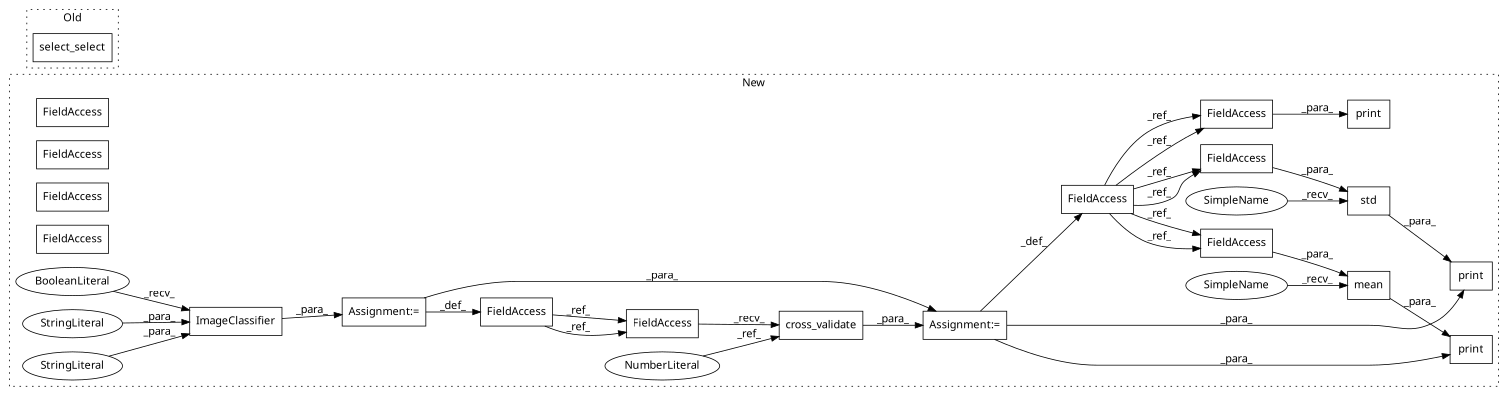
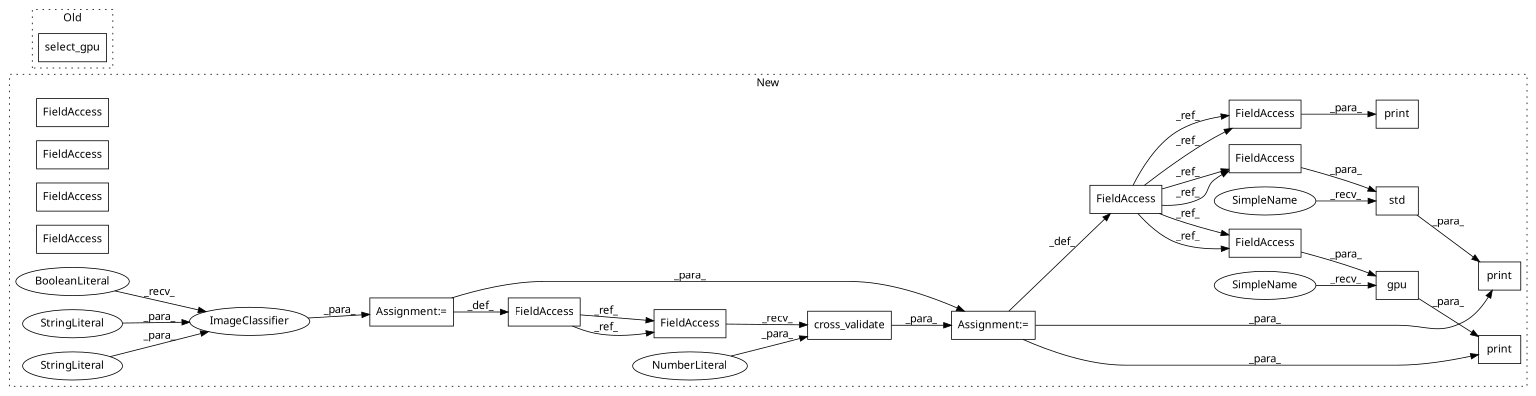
(73, 48) -> (73, 48)
(1369, 285) -> (1397, 285)
(236, 321) -> (250, 321)
(749, 334) -> (778, 334)
